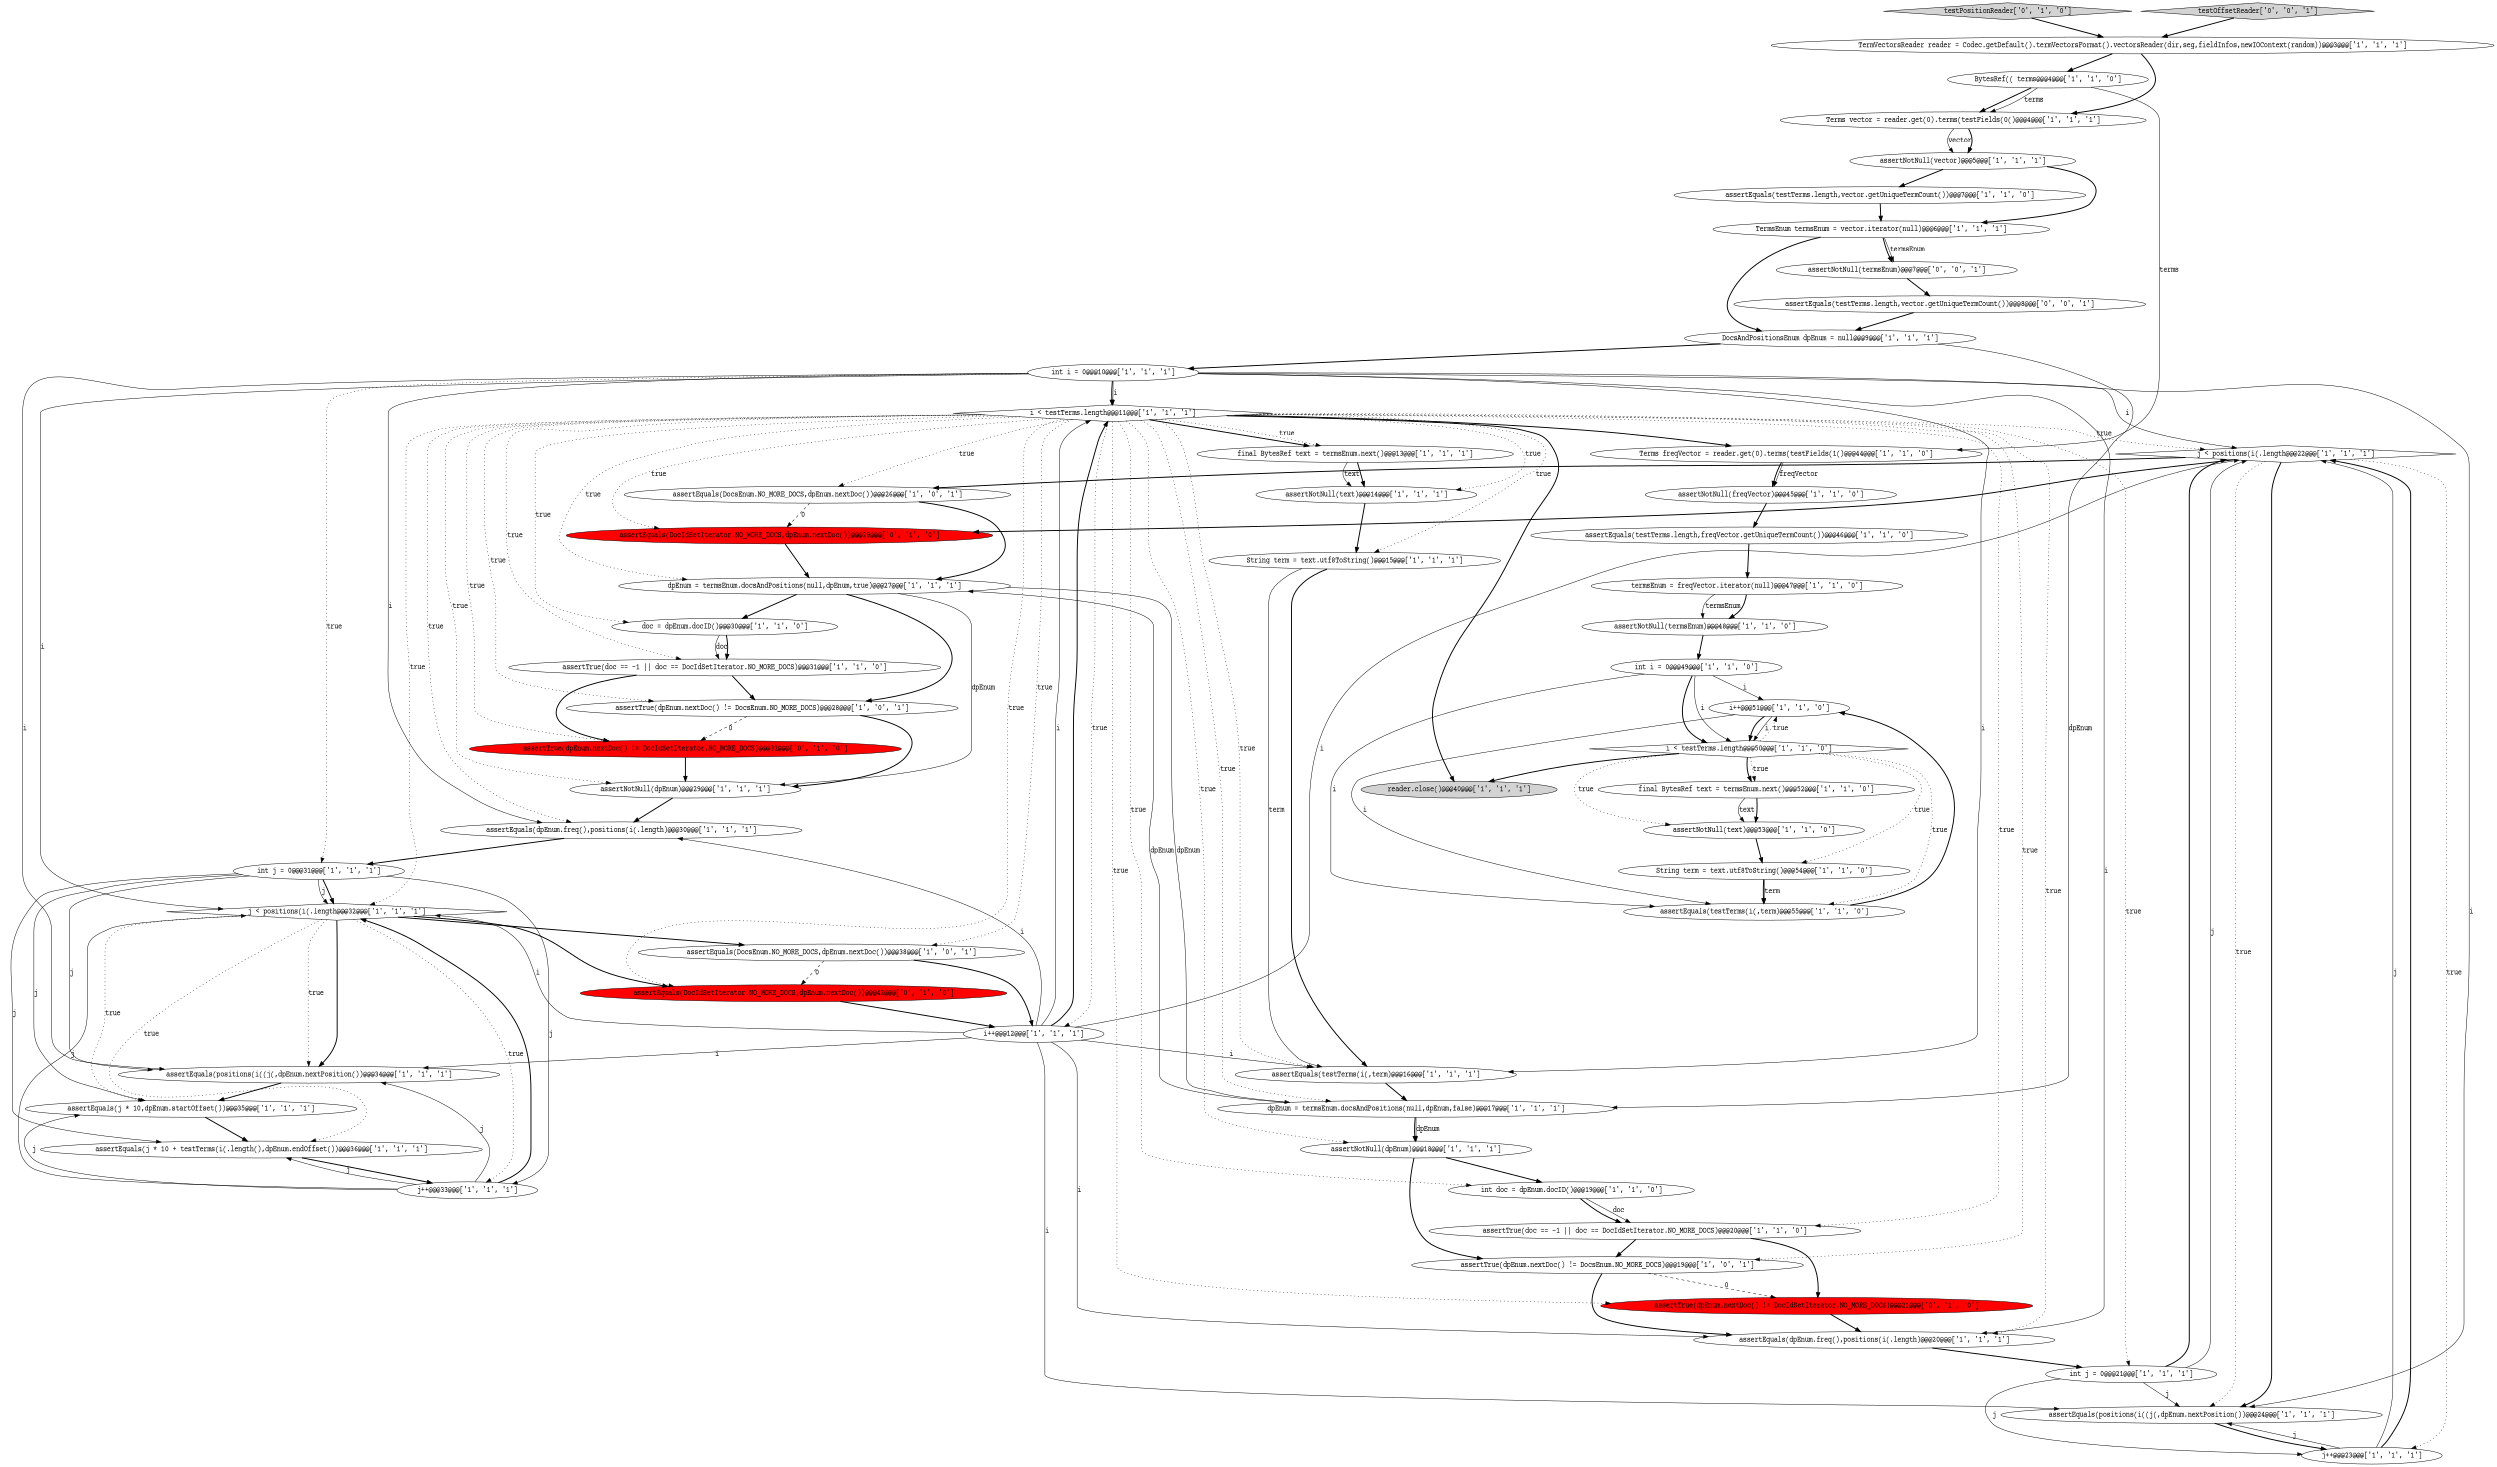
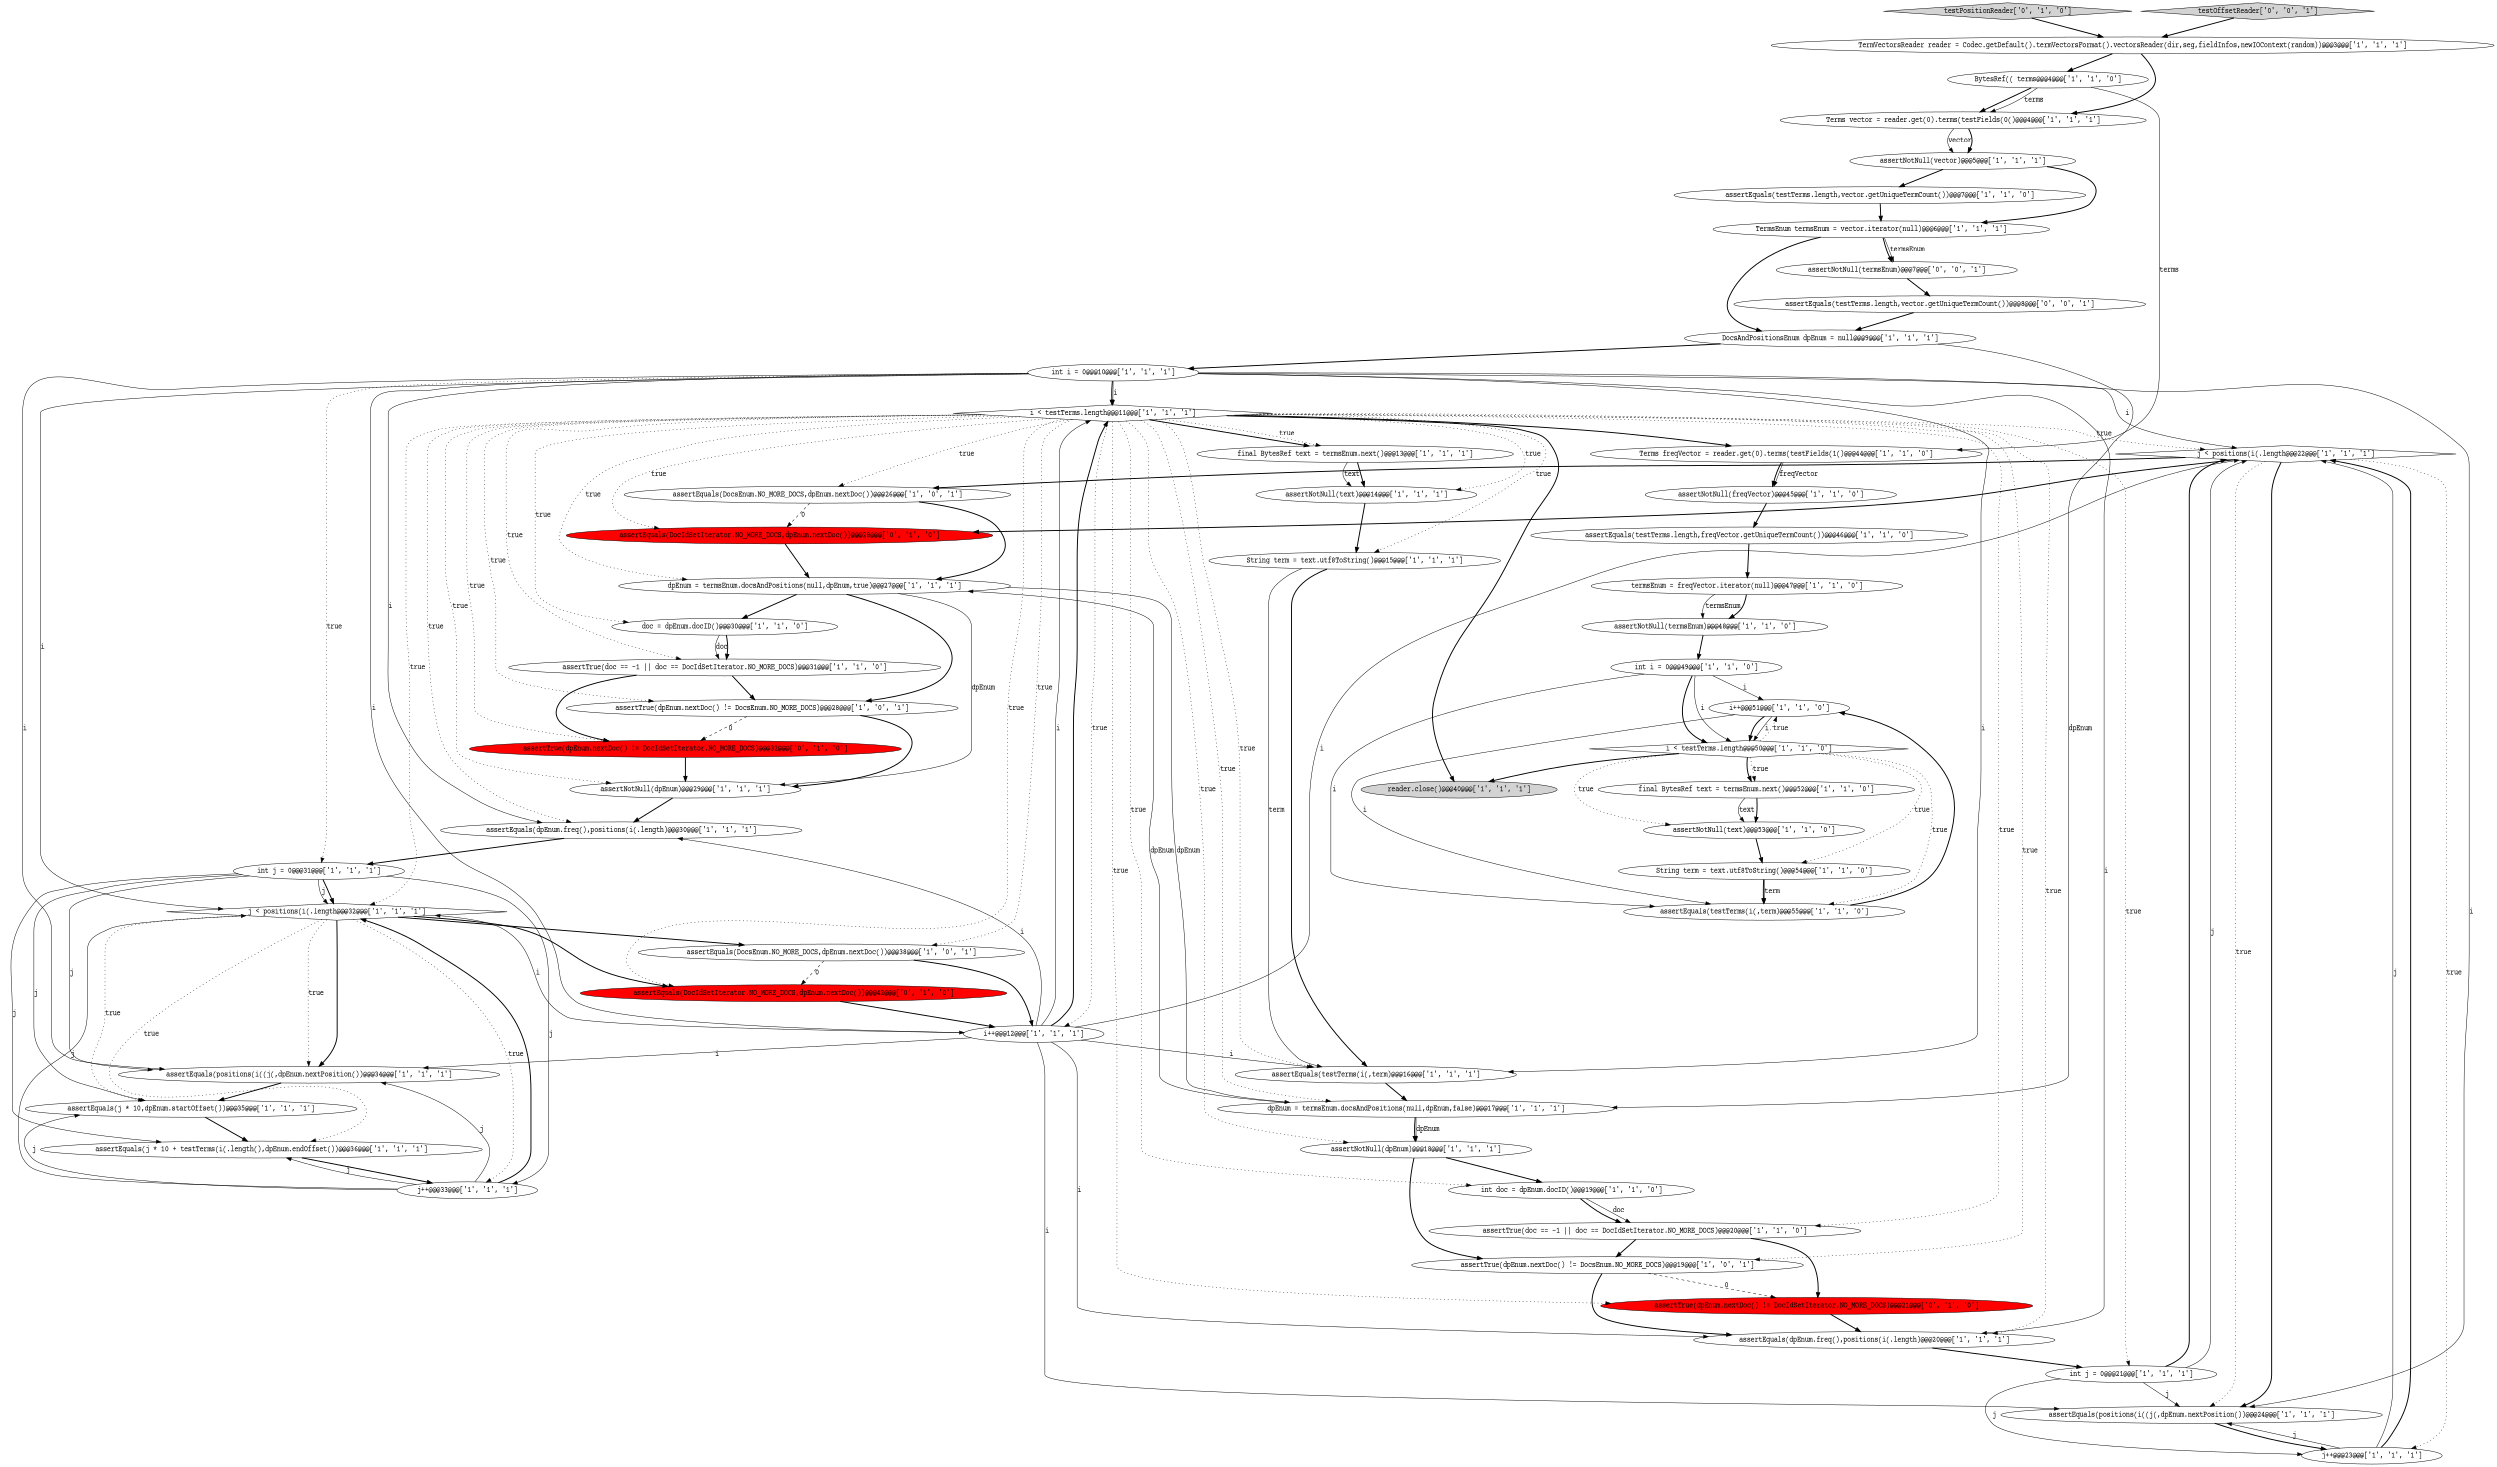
none -> (370, 605)
